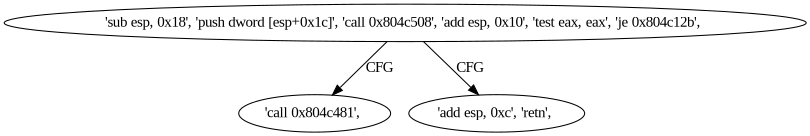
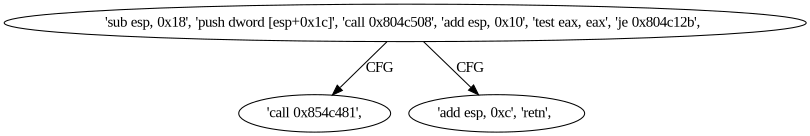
(315, 113) -> (315, 113)
